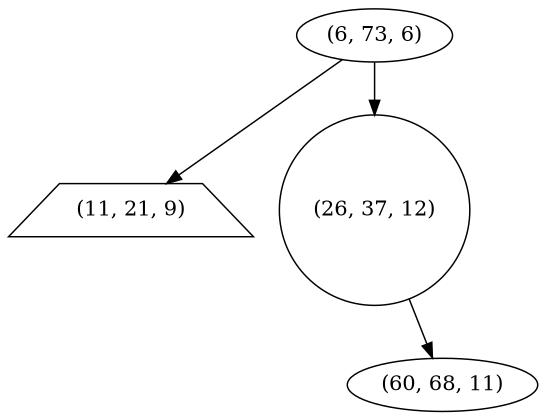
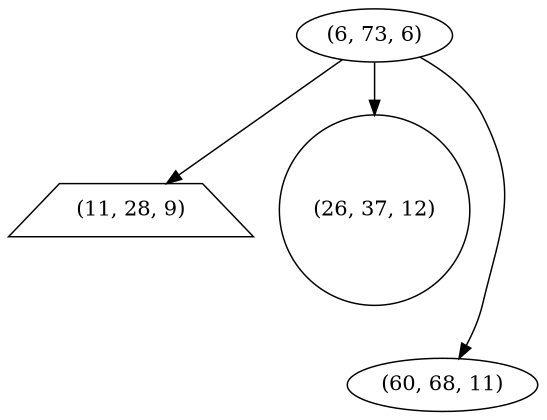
(131, 210) -> (131, 210)
(418, 321) -> (504, 188)
